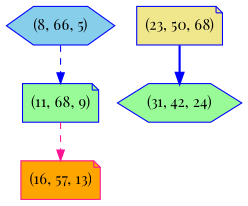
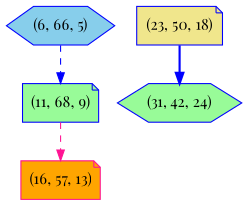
(61, 26) -> (61, 26)
(180, 26) -> (180, 26)
